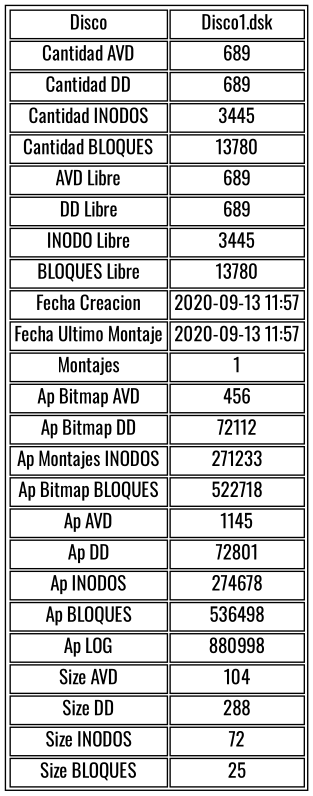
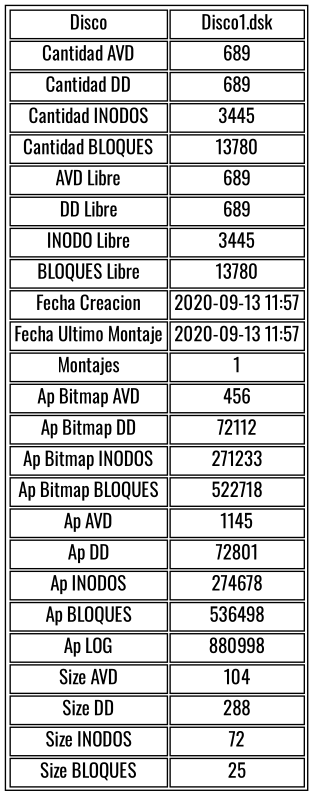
(89, 460) -> (89, 460)
